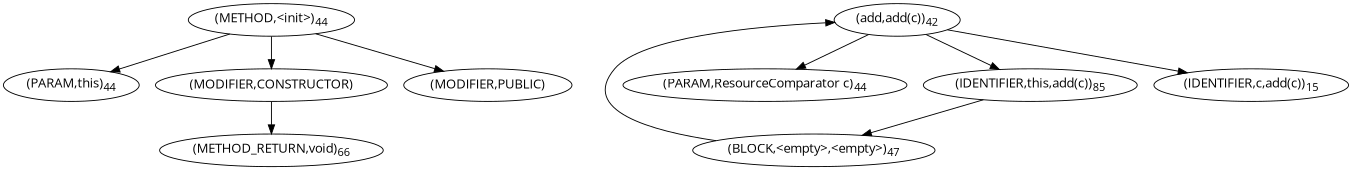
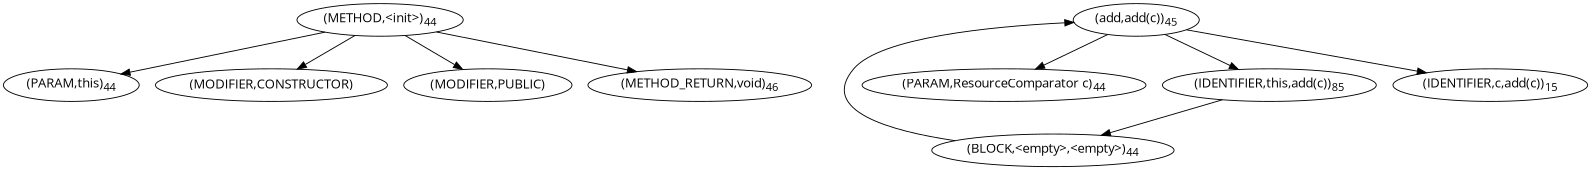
(932, 19) -> (1171, 19)
(271, 113) -> (532, 51)
(344, 149) -> (772, 84)
(894, 149) -> (1133, 149)
